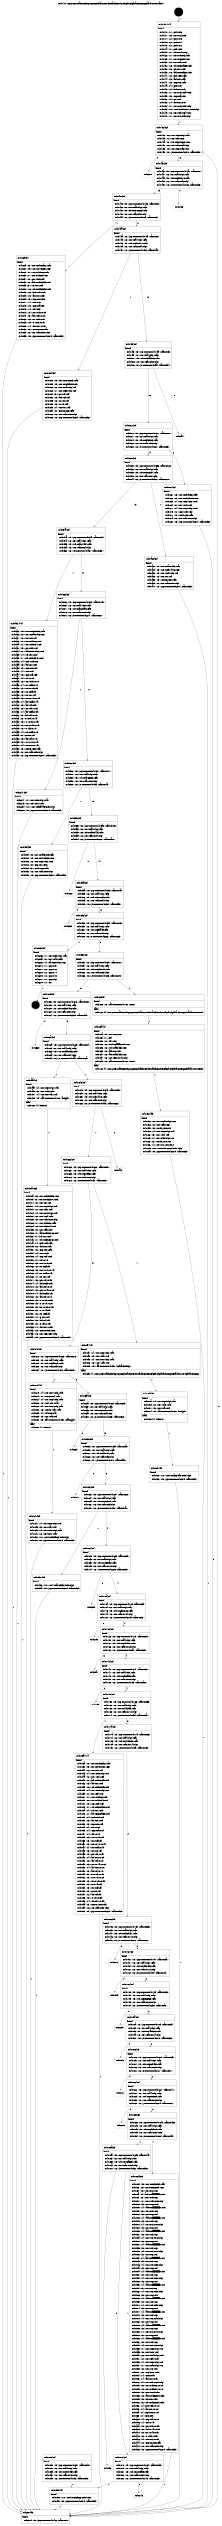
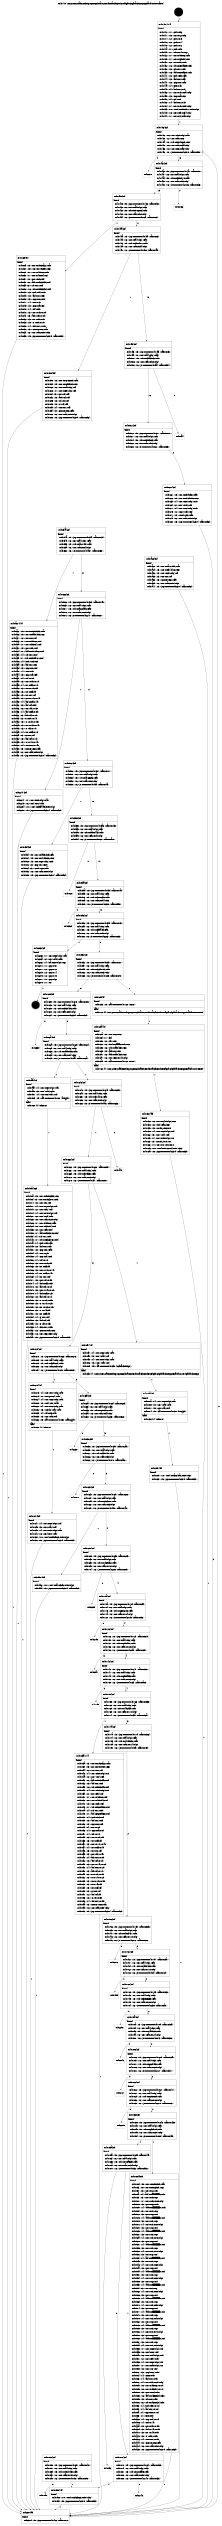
(148, 469) -> none
none -> (43, 2496)
